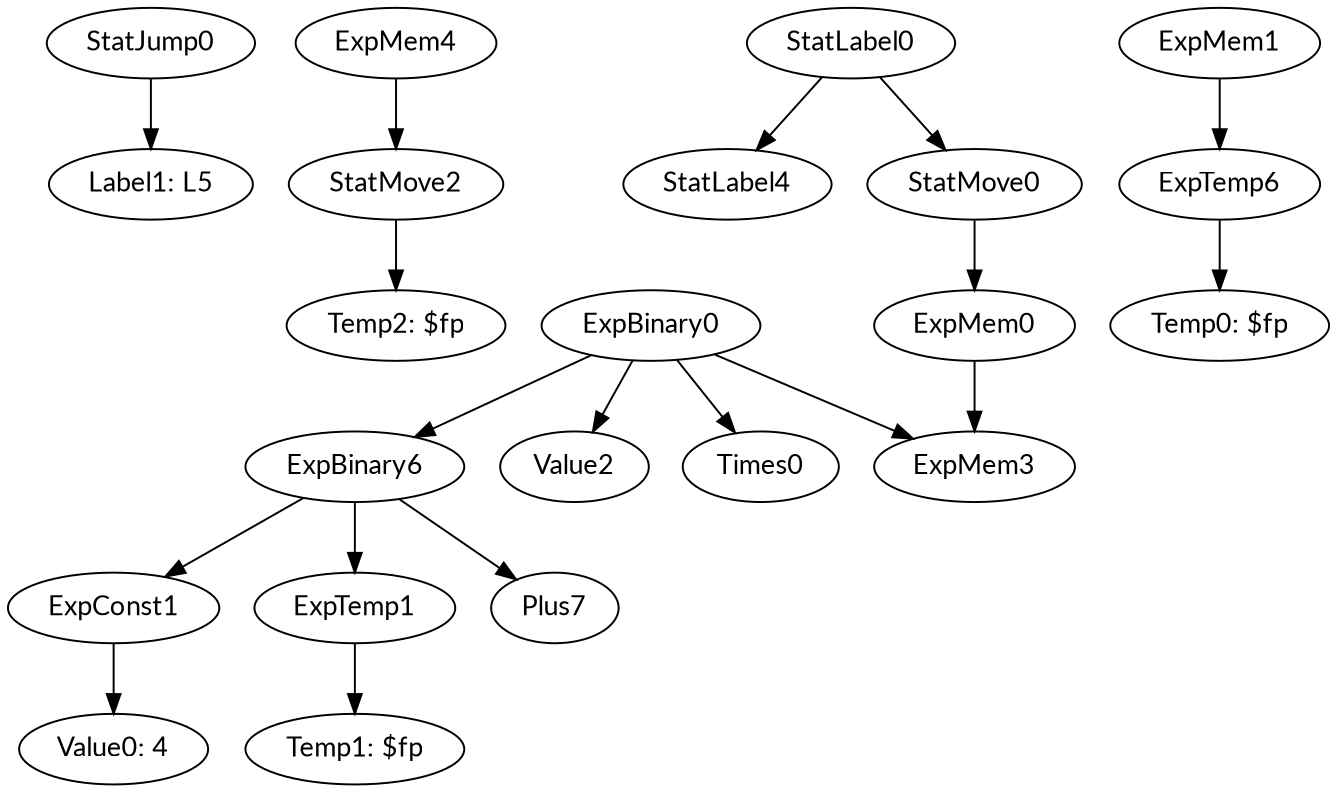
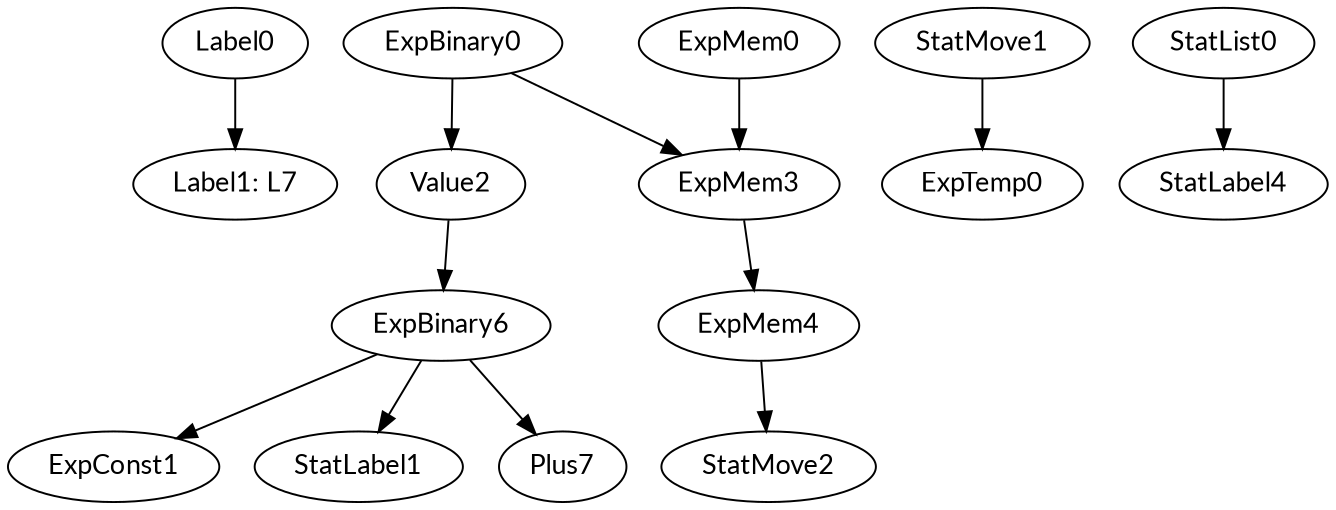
(151, 43) -> (235, 43)
(851, 43) -> (1224, 43)
(1220, 43) -> (982, 43)
(151, 184) -> (235, 184)
(975, 184) -> none
(1220, 184) -> (982, 184)
none -> (748, 245)
(396, 326) -> none
(1220, 326) -> none
(512, 392) -> (447, 245)
(761, 467) -> none
(355, 608) -> (359, 467)
(114, 749) -> none
(355, 749) -> none
